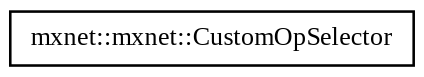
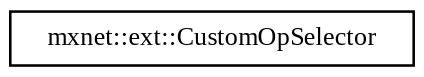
(212, 39) -> (212, 39)
